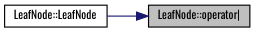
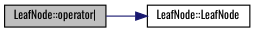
(122, 16) -> (121, 16)
